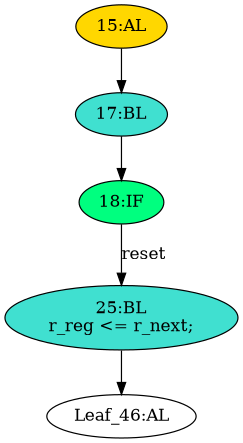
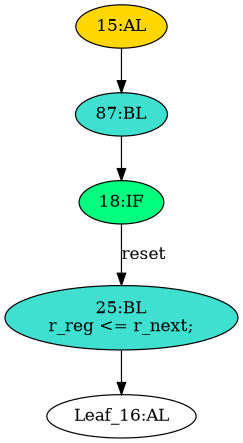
(121, 114) -> (121, 114)
(121, 416) -> (121, 416)
